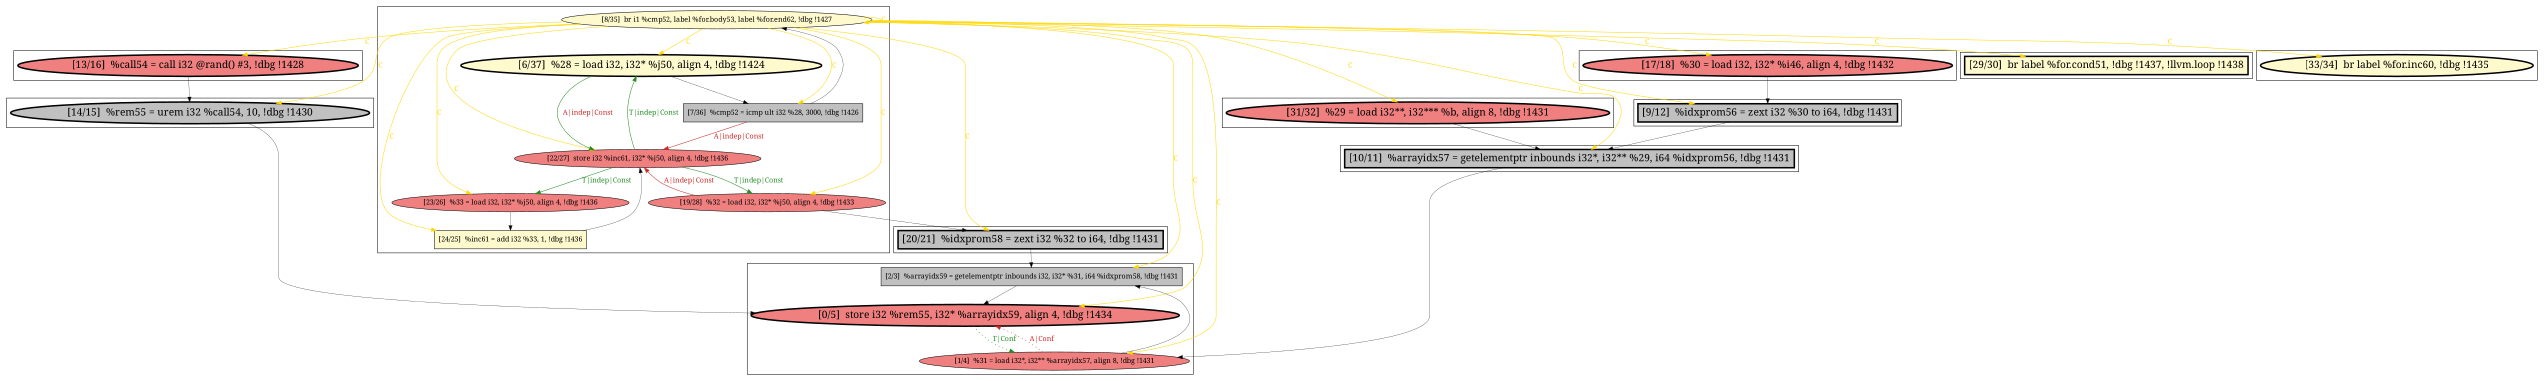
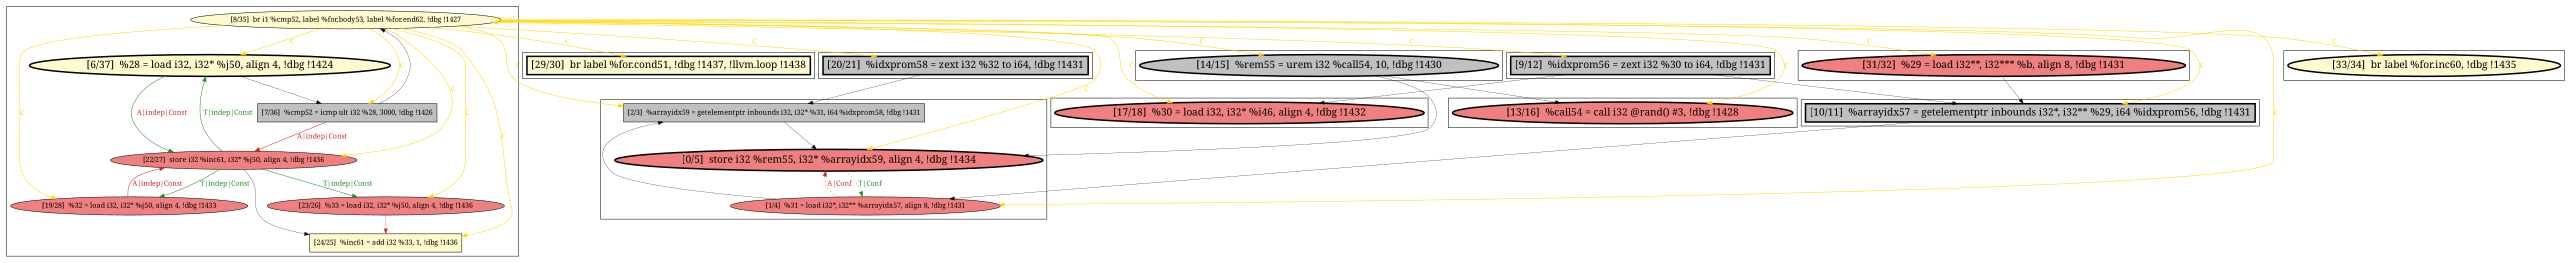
(189, 87) -> (1473, 89)
(1768, 87) -> (1445, 89)
(628, 216) -> (259, 215)
(510, 219) -> (386, 222)
(896, 221) -> none
